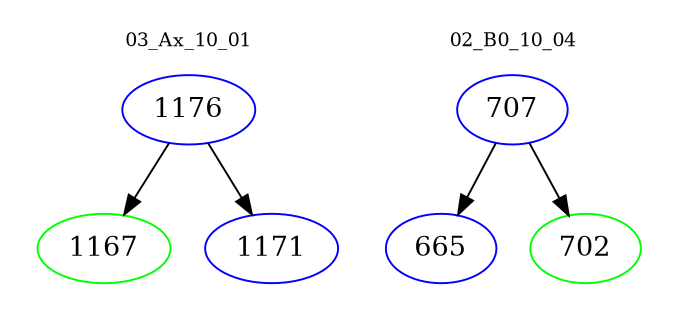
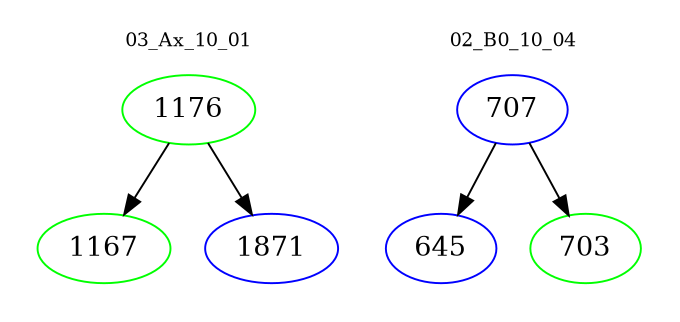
(189, 110) -> (189, 110)
(272, 249) -> (272, 249)
(441, 249) -> (441, 249)
(586, 249) -> (586, 249)
